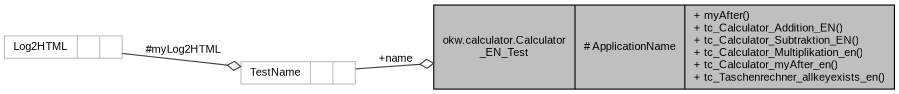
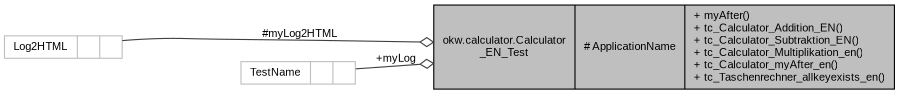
(175, 59) -> (271, 40)
(395, 59) -> (395, 59)
